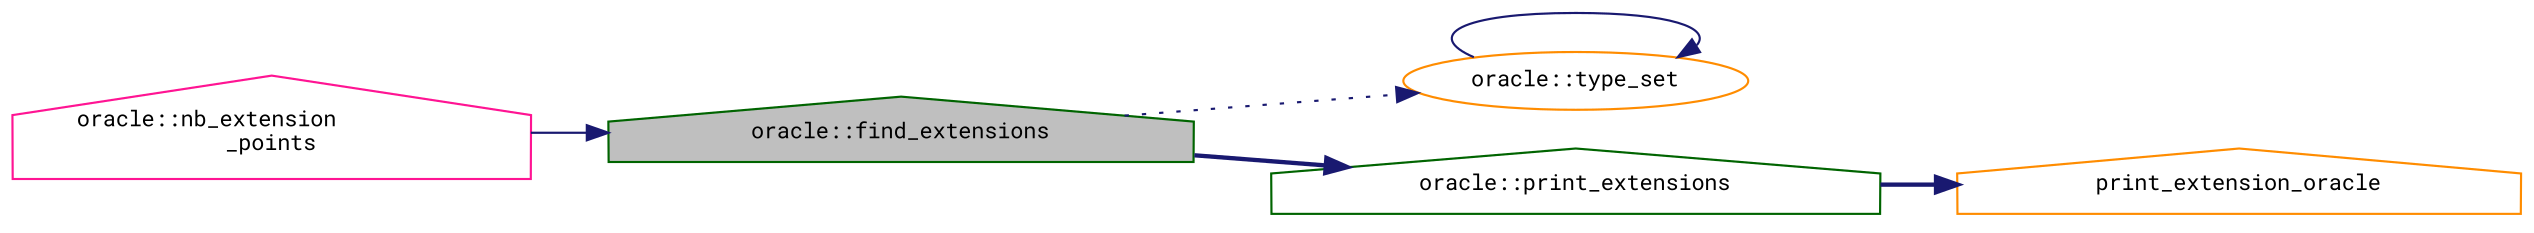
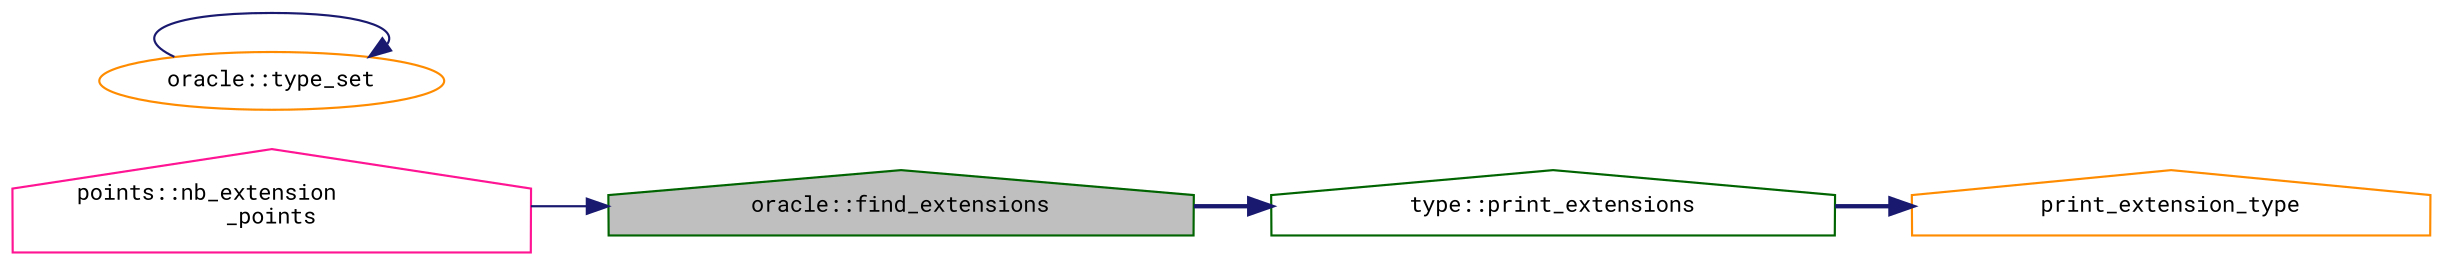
(1260, 105) -> none
(272, 133) -> (272, 206)
(1576, 185) -> (1553, 206)
(2239, 185) -> (2171, 206)
